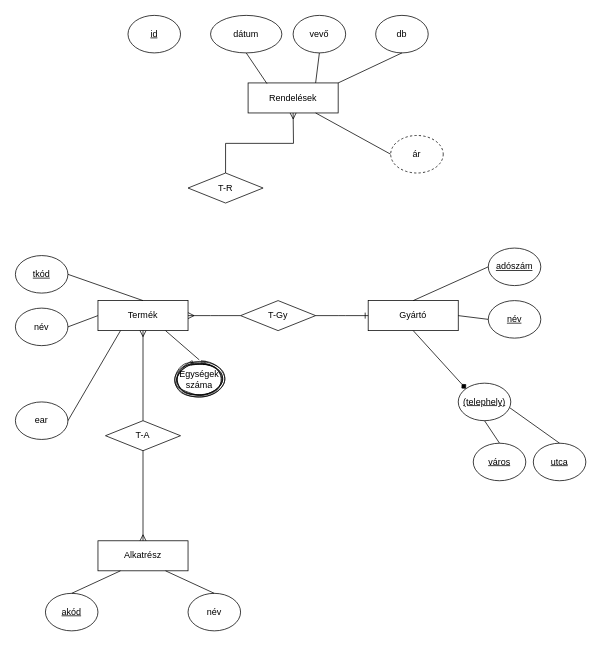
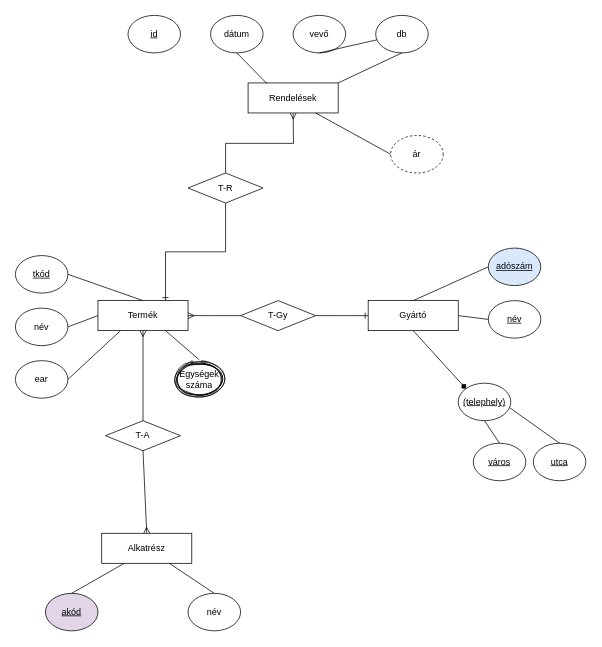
(246, 34) -> (237, 34)
(317, 68) -> (348, 46)
none -> (195, 252)
(514, 267) -> (514, 267)
(42, 420) -> (42, 379)
(143, 555) -> (147, 548)
(72, 612) -> (72, 612)
